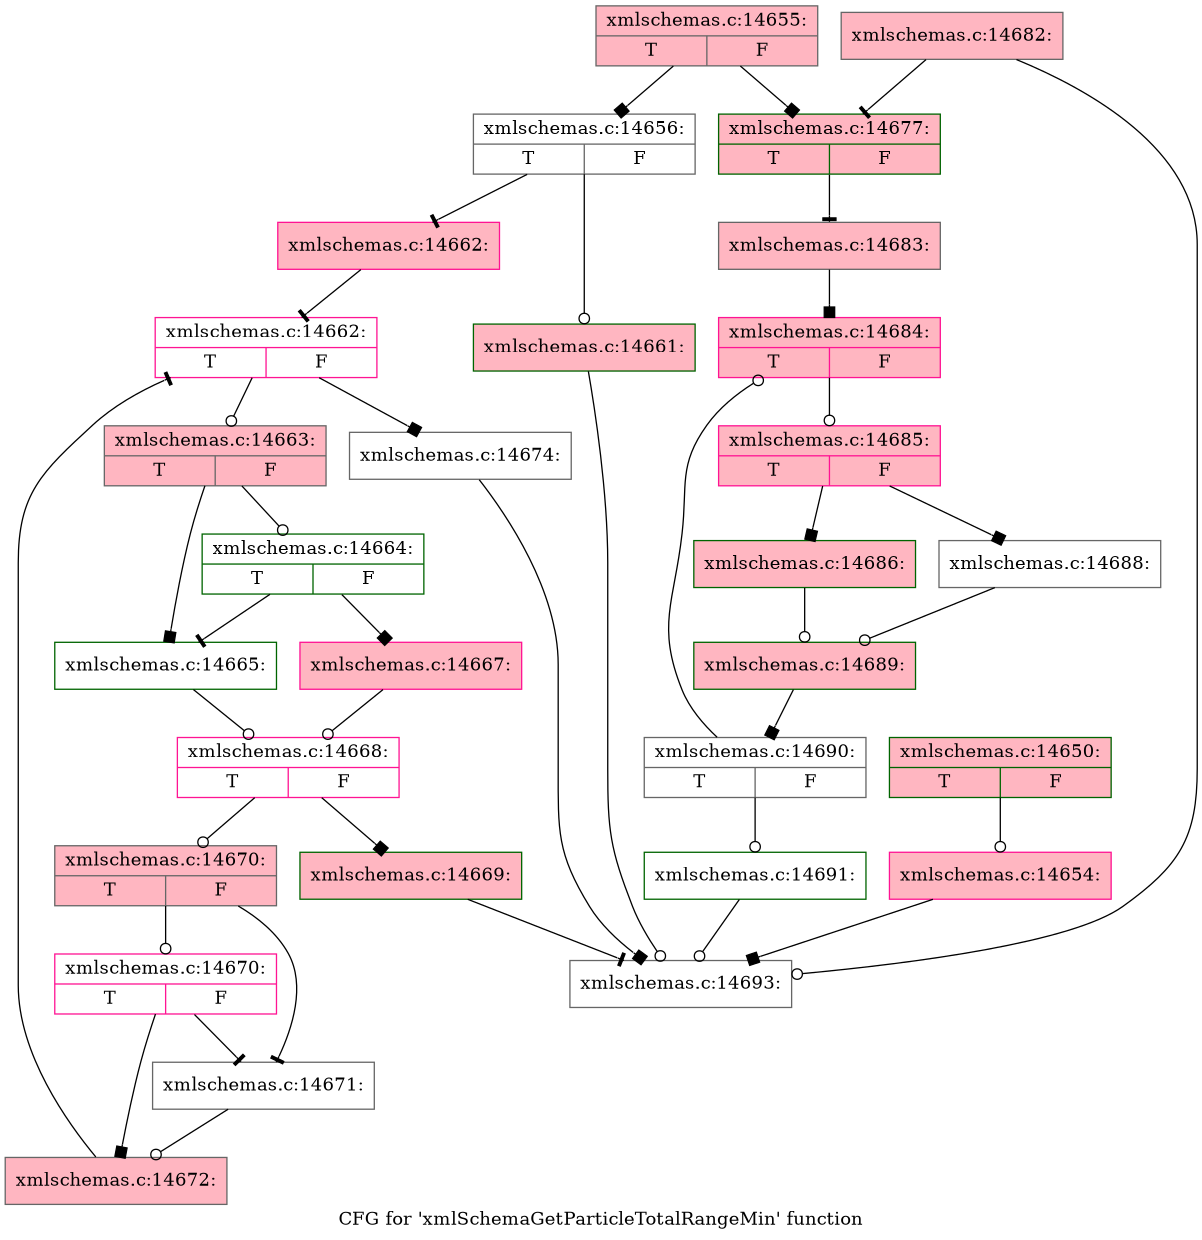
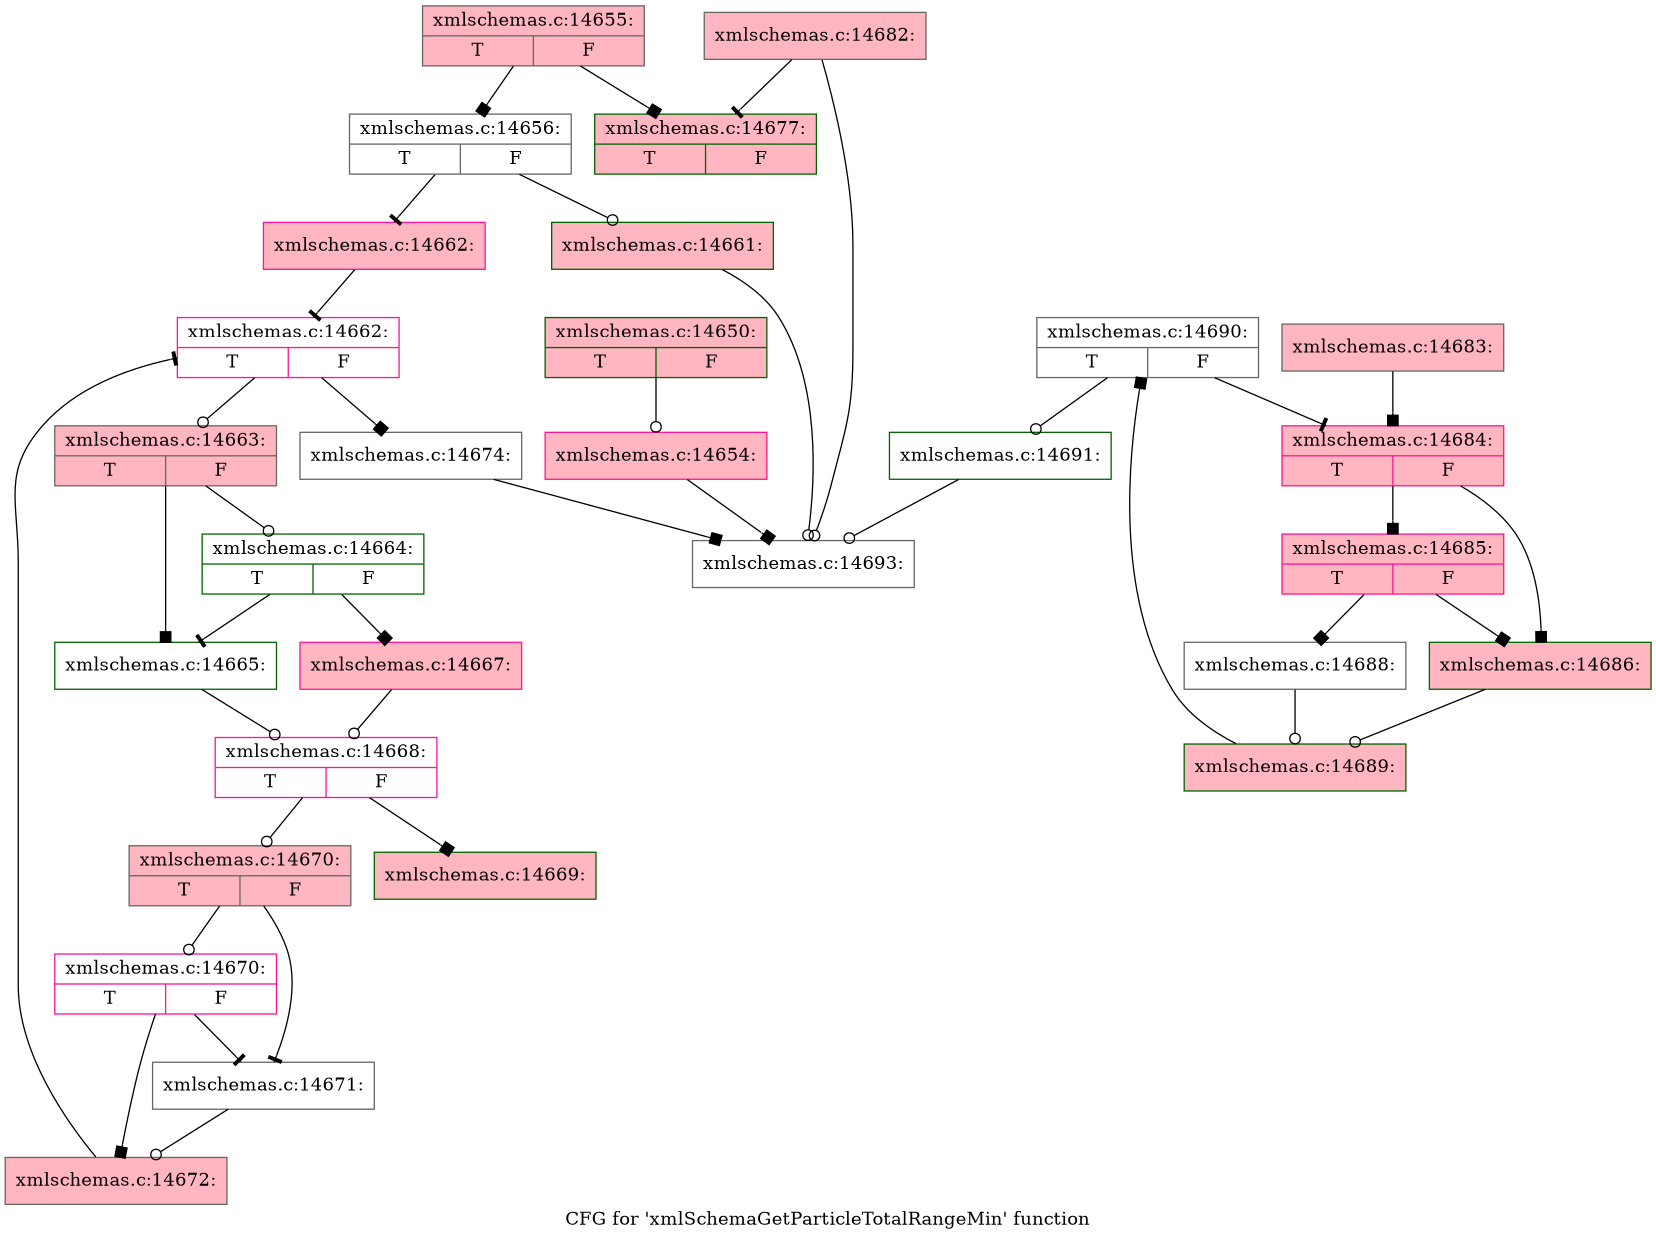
(829, 195) -> none
(829, 396) -> (1393, 503)
none -> (1522, 545)
(679, 554) -> (1267, 400)
(543, 929) -> none
